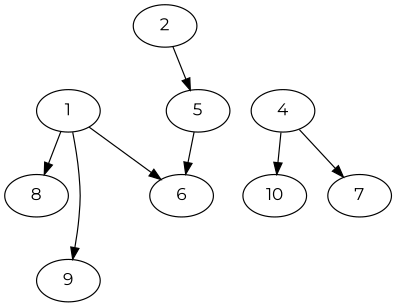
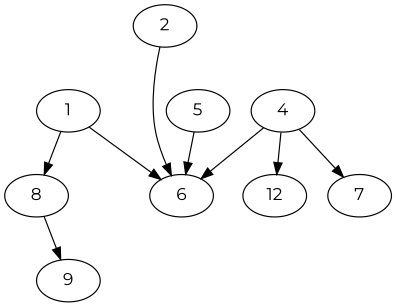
(179, 63) -> (153, 107)
none -> (237, 149)
(80, 190) -> (50, 232)
(275, 196) -> (275, 196)
